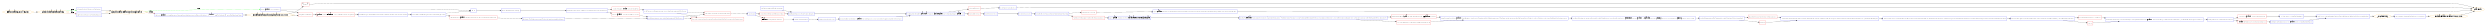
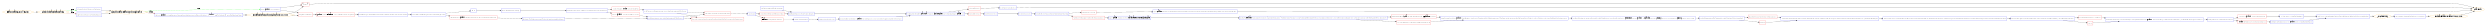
(375, 9) -> (291, 6)
